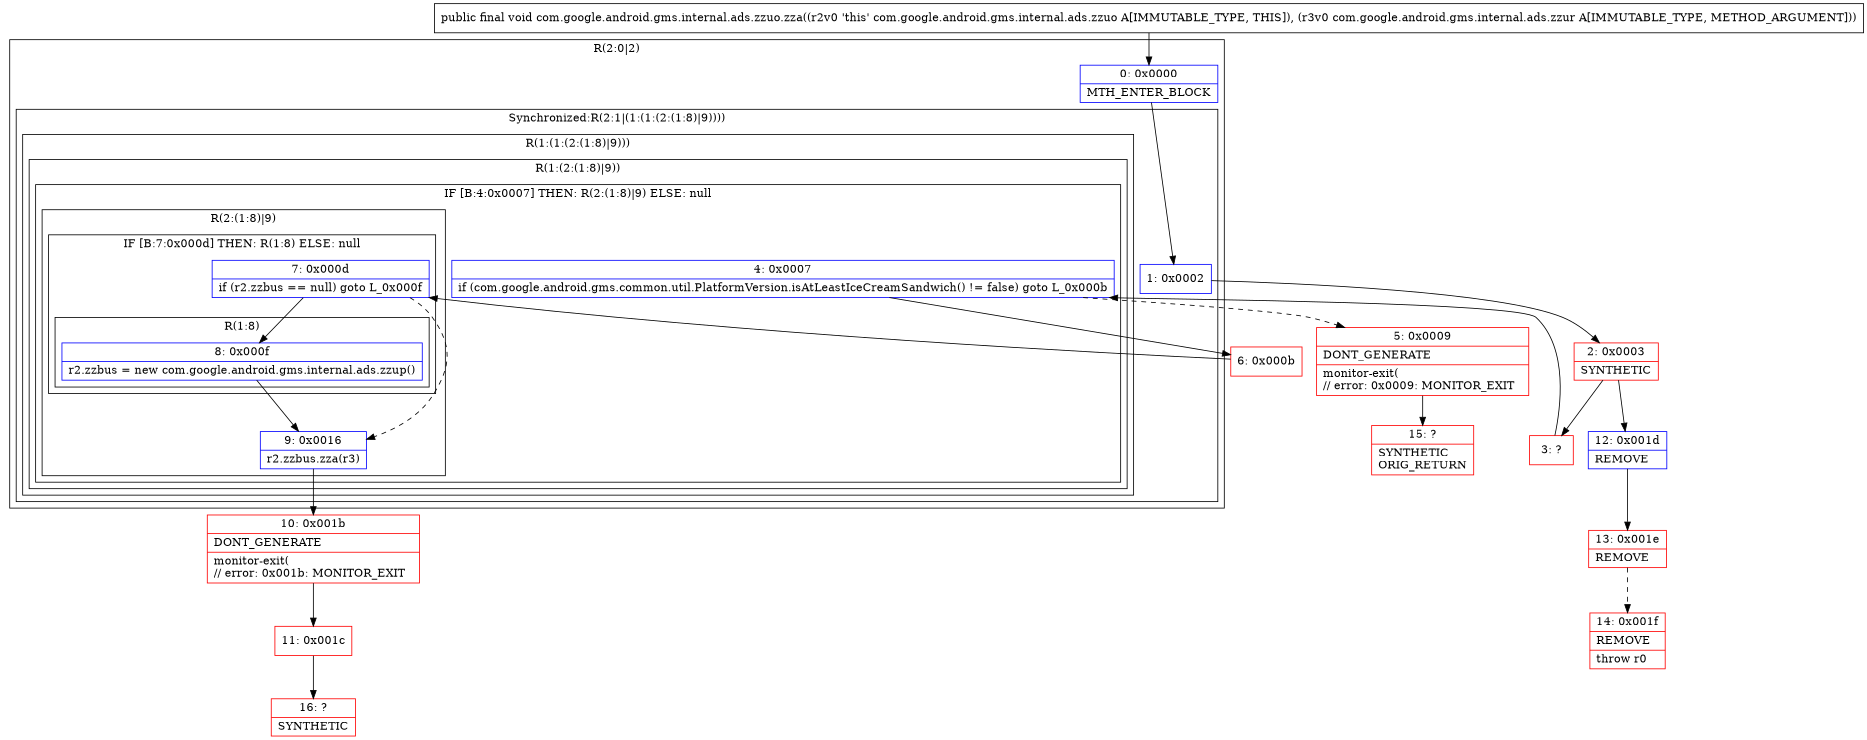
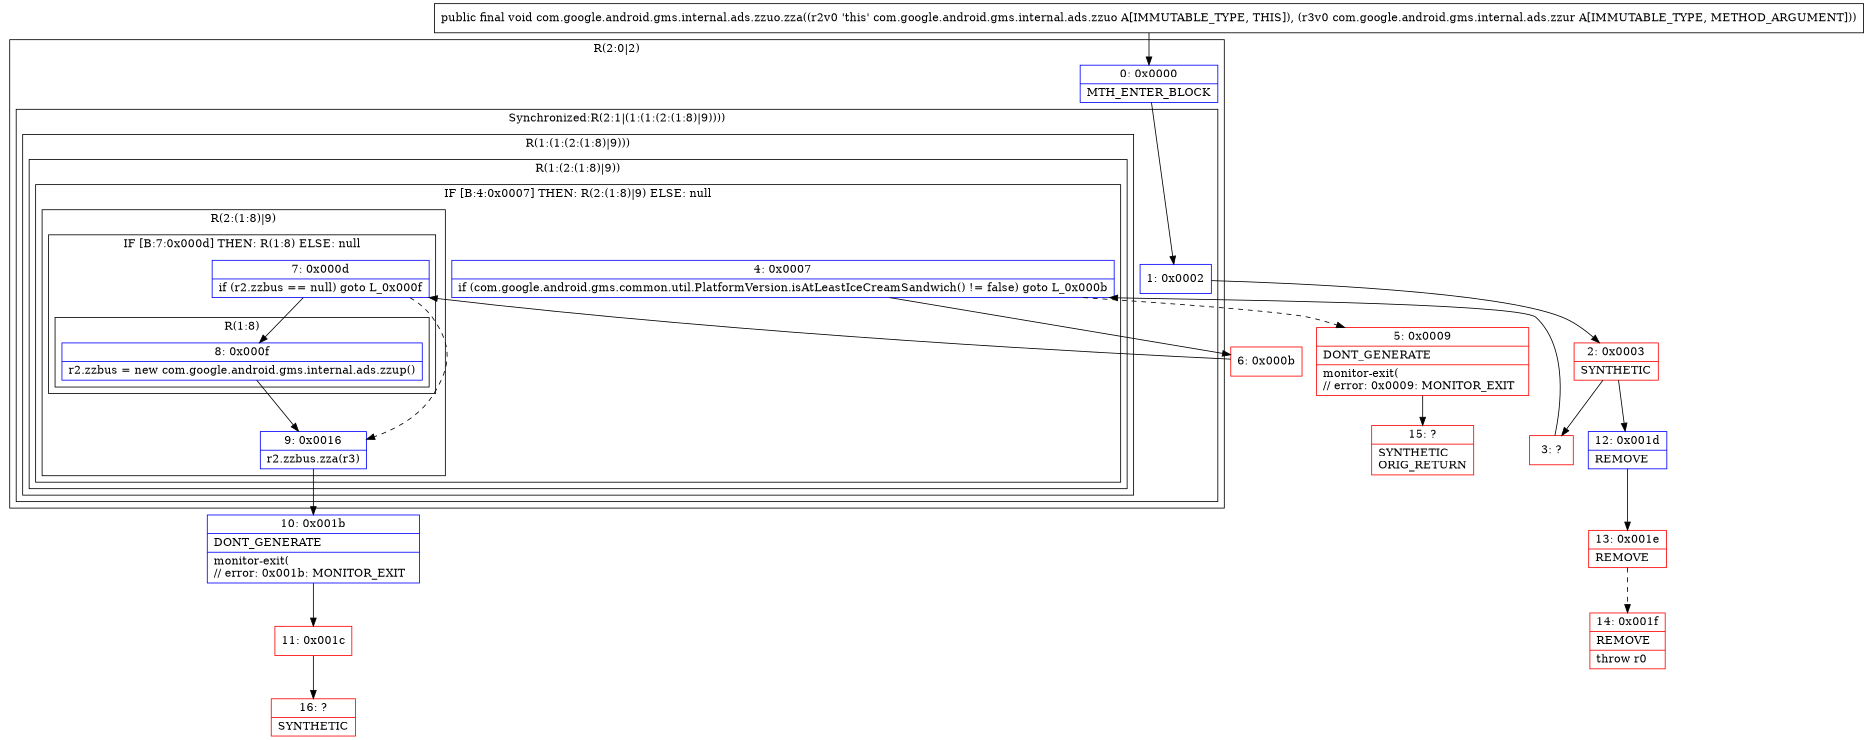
(313, 549) -> (313, 549)
